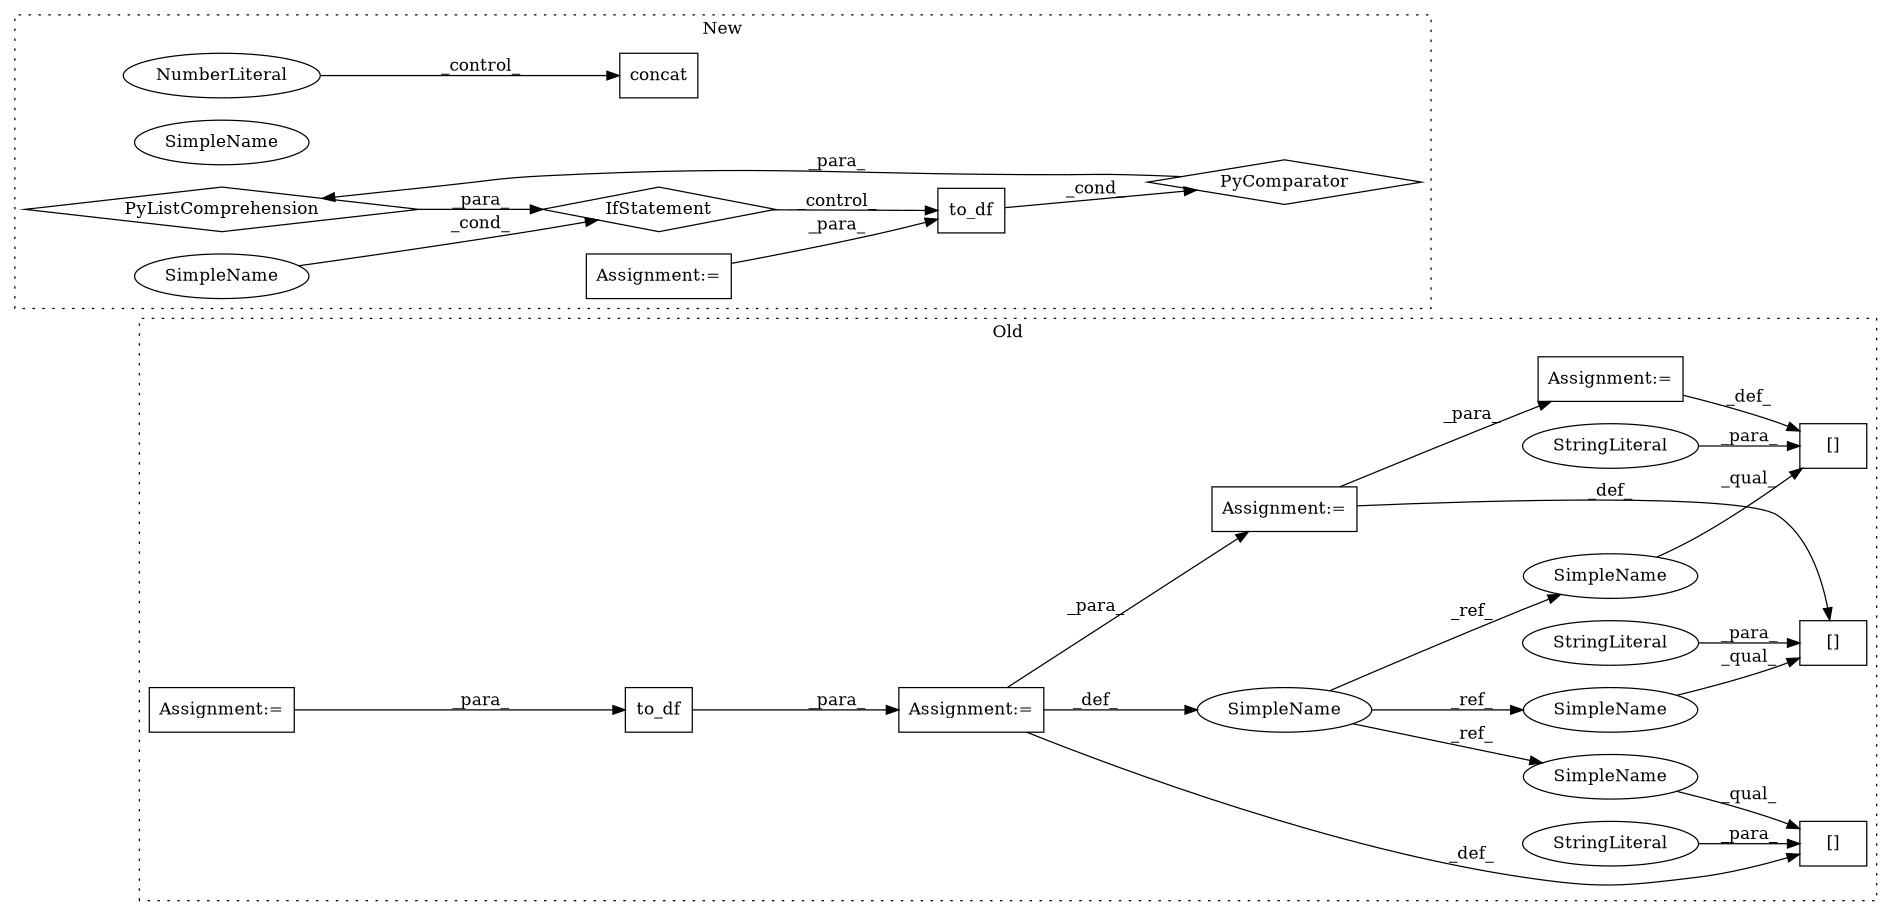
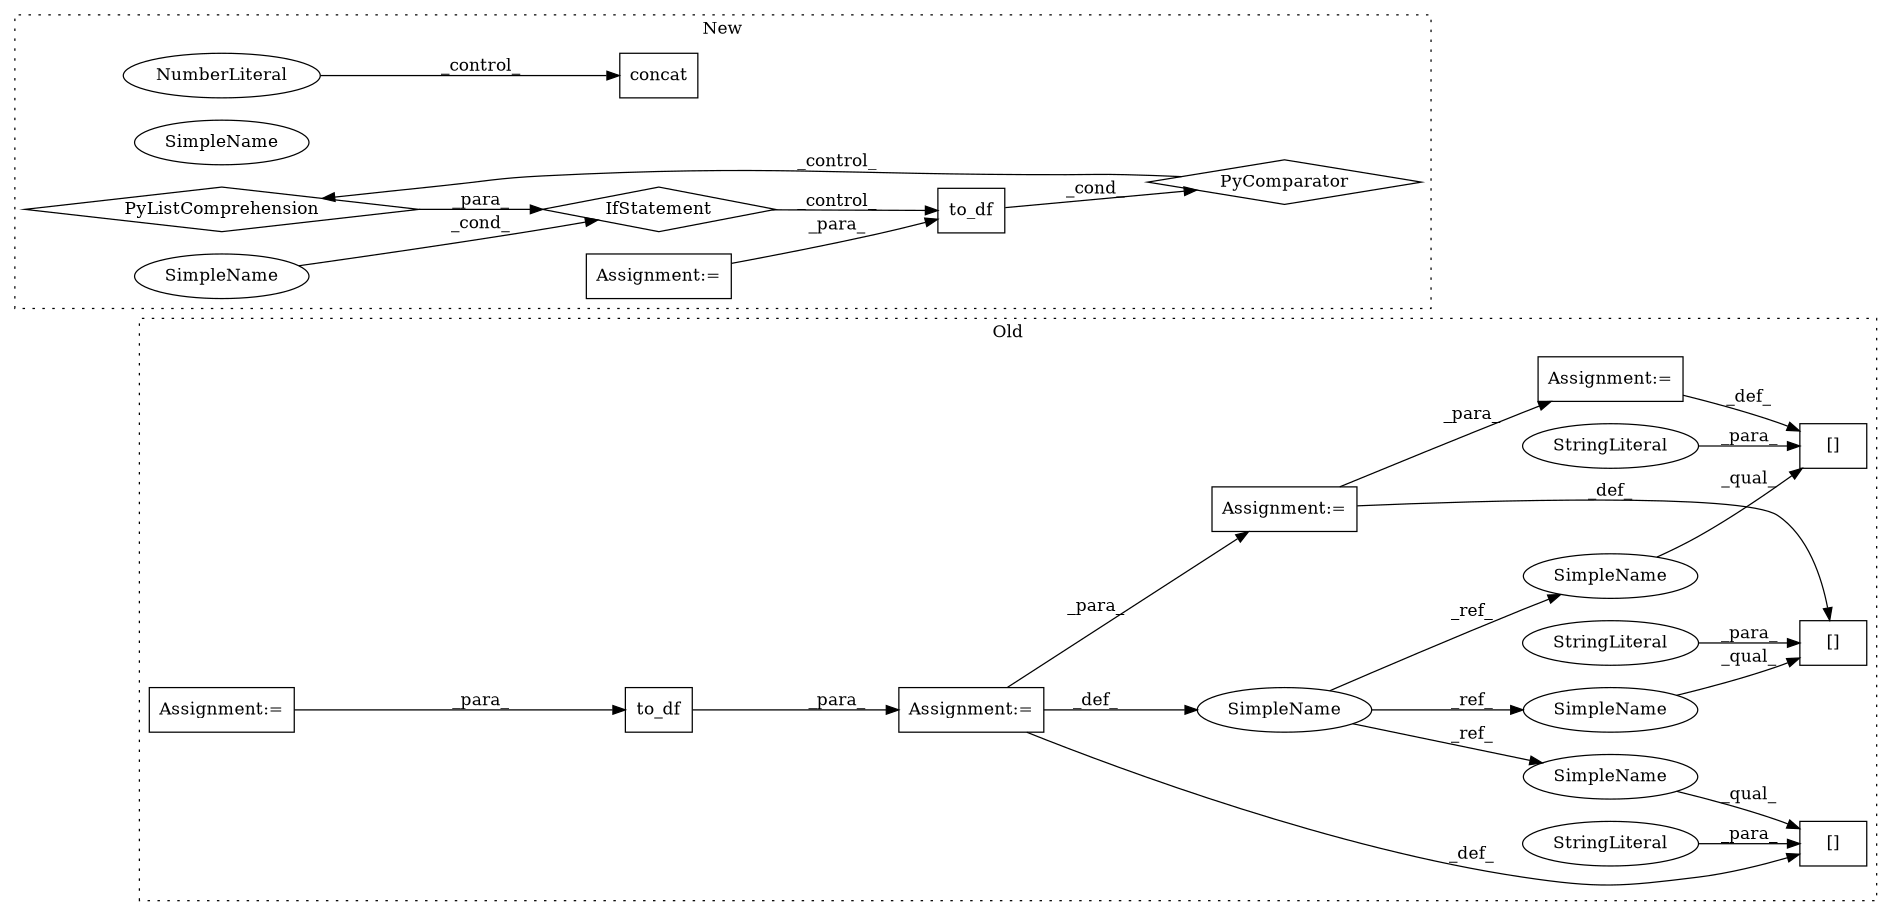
(837, 162) -> (837, 162)
